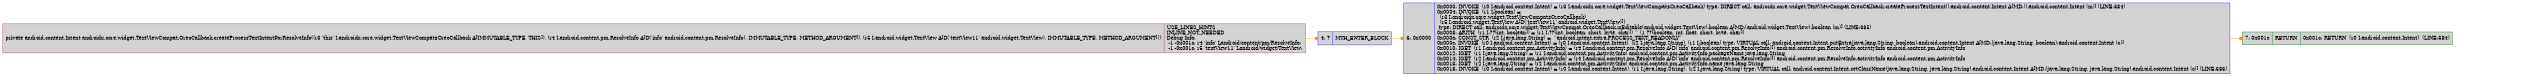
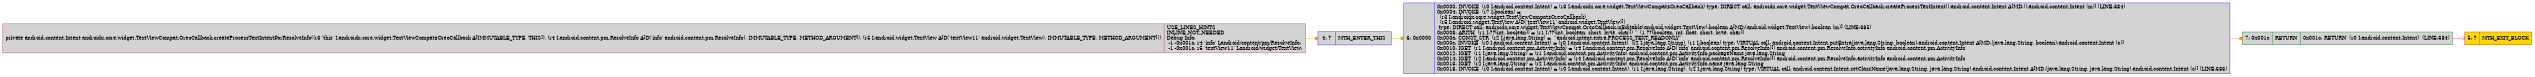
(1480, 12) -> (1480, 12)
(1362, 38) -> (1362, 38)
none -> (2498, 38)
